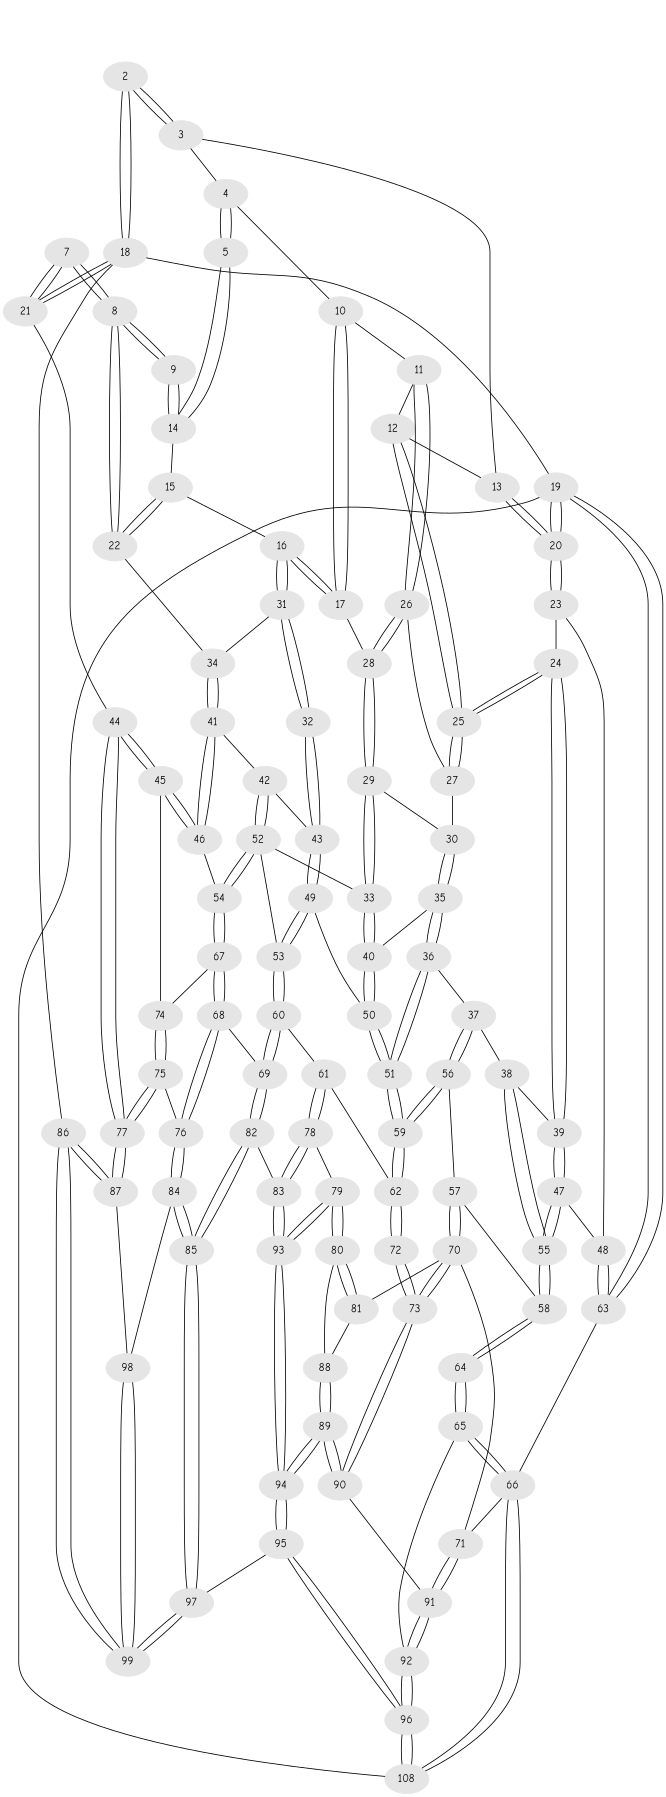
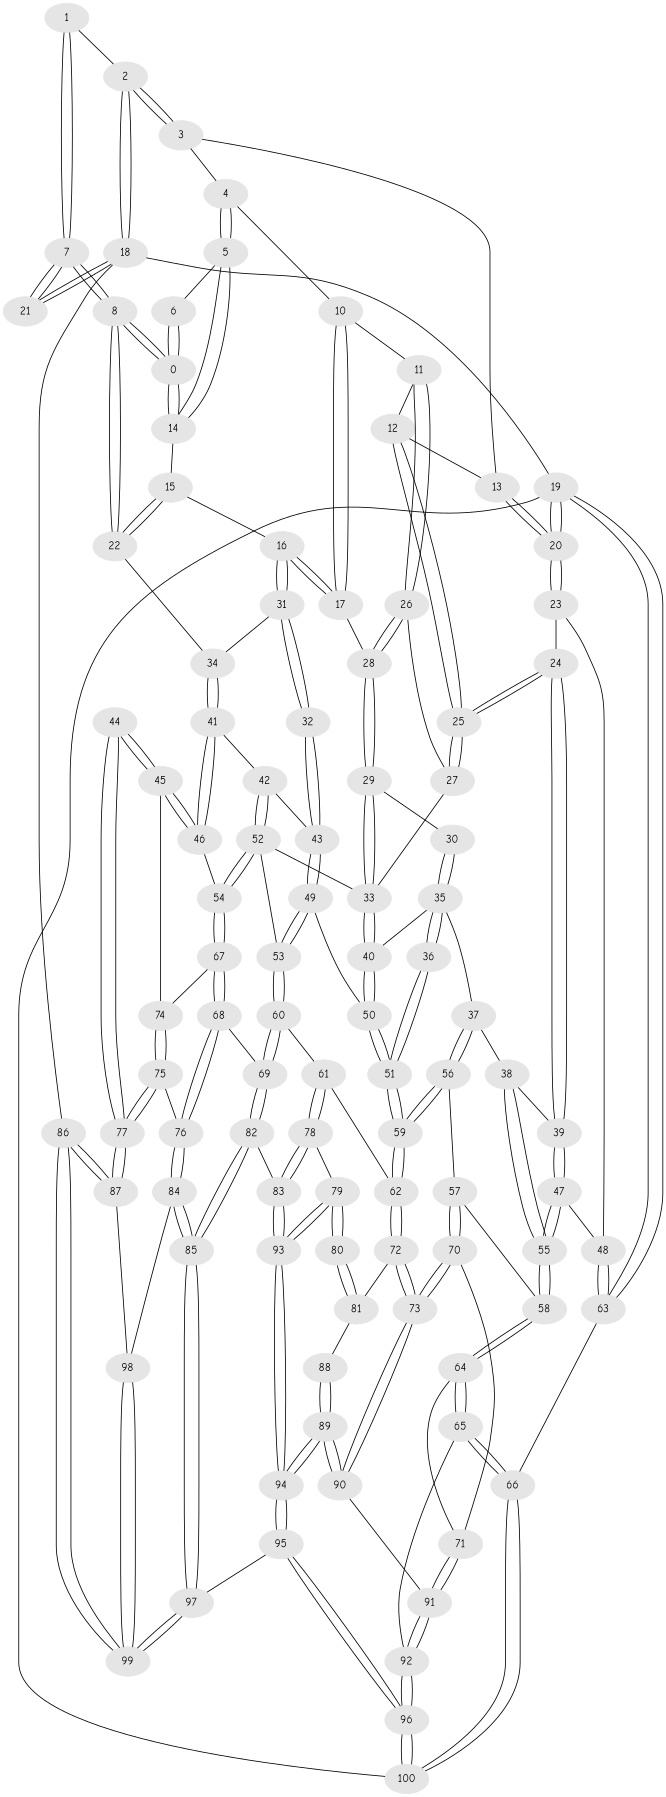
none -> (67, 18)
none -> (174, 311)
(174, 370) -> (174, 370)
(70, 517) -> none
(452, 810) -> (411, 840)
(451, 987) -> (462, 956)
(406, 1280) -> (376, 1280)
(326, 1309) -> none
(487, 1515) -> (428, 1455)
(407, 1779) -> (407, 1779)
